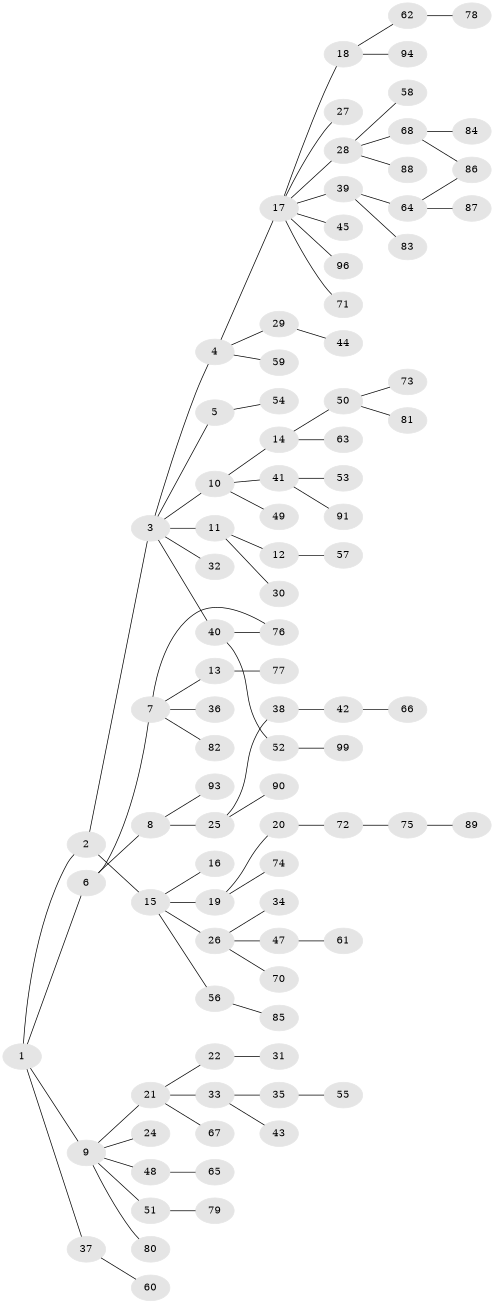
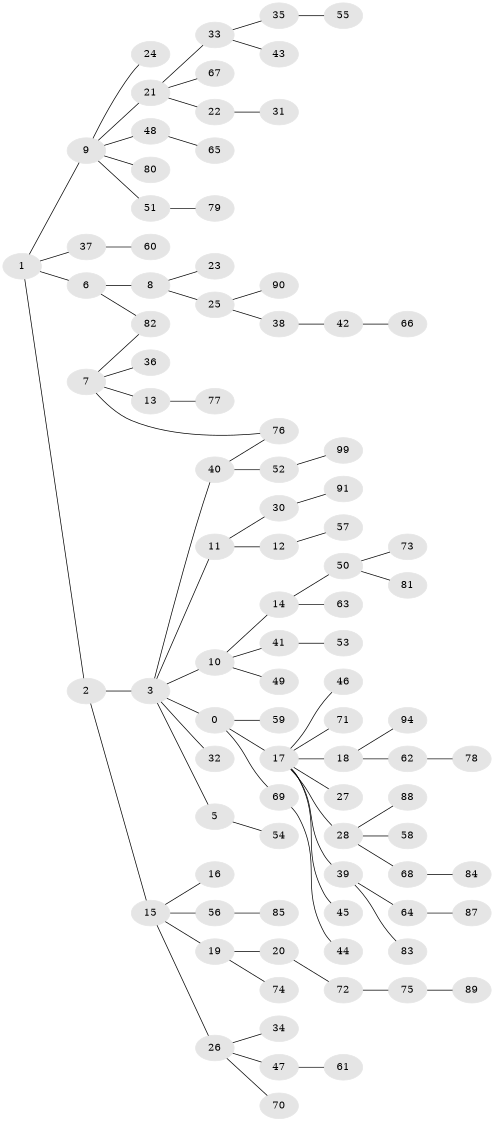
(472, 170) -> none
(343, 266) -> (343, 682)
(279, 324) -> (279, 797)
(215, 352) -> (215, 720)
(311, 498) -> (311, 499)
(215, 787) -> (215, 266)
(132, 801) -> (119, 305)
